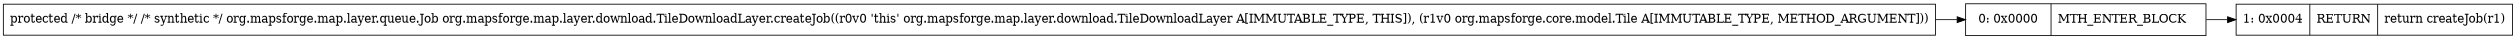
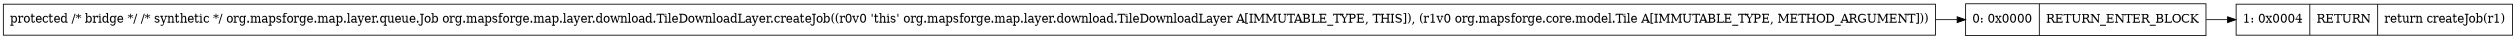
(2122, 19) -> (2123, 19)
